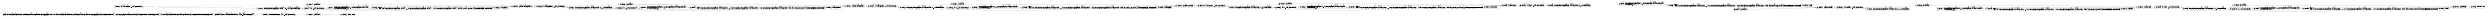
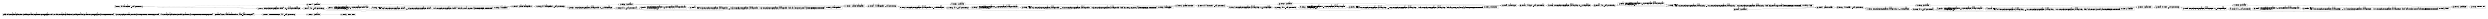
(1630, 4) -> (1631, 4)
none -> (1604, 6)
none -> (1923, 9)
